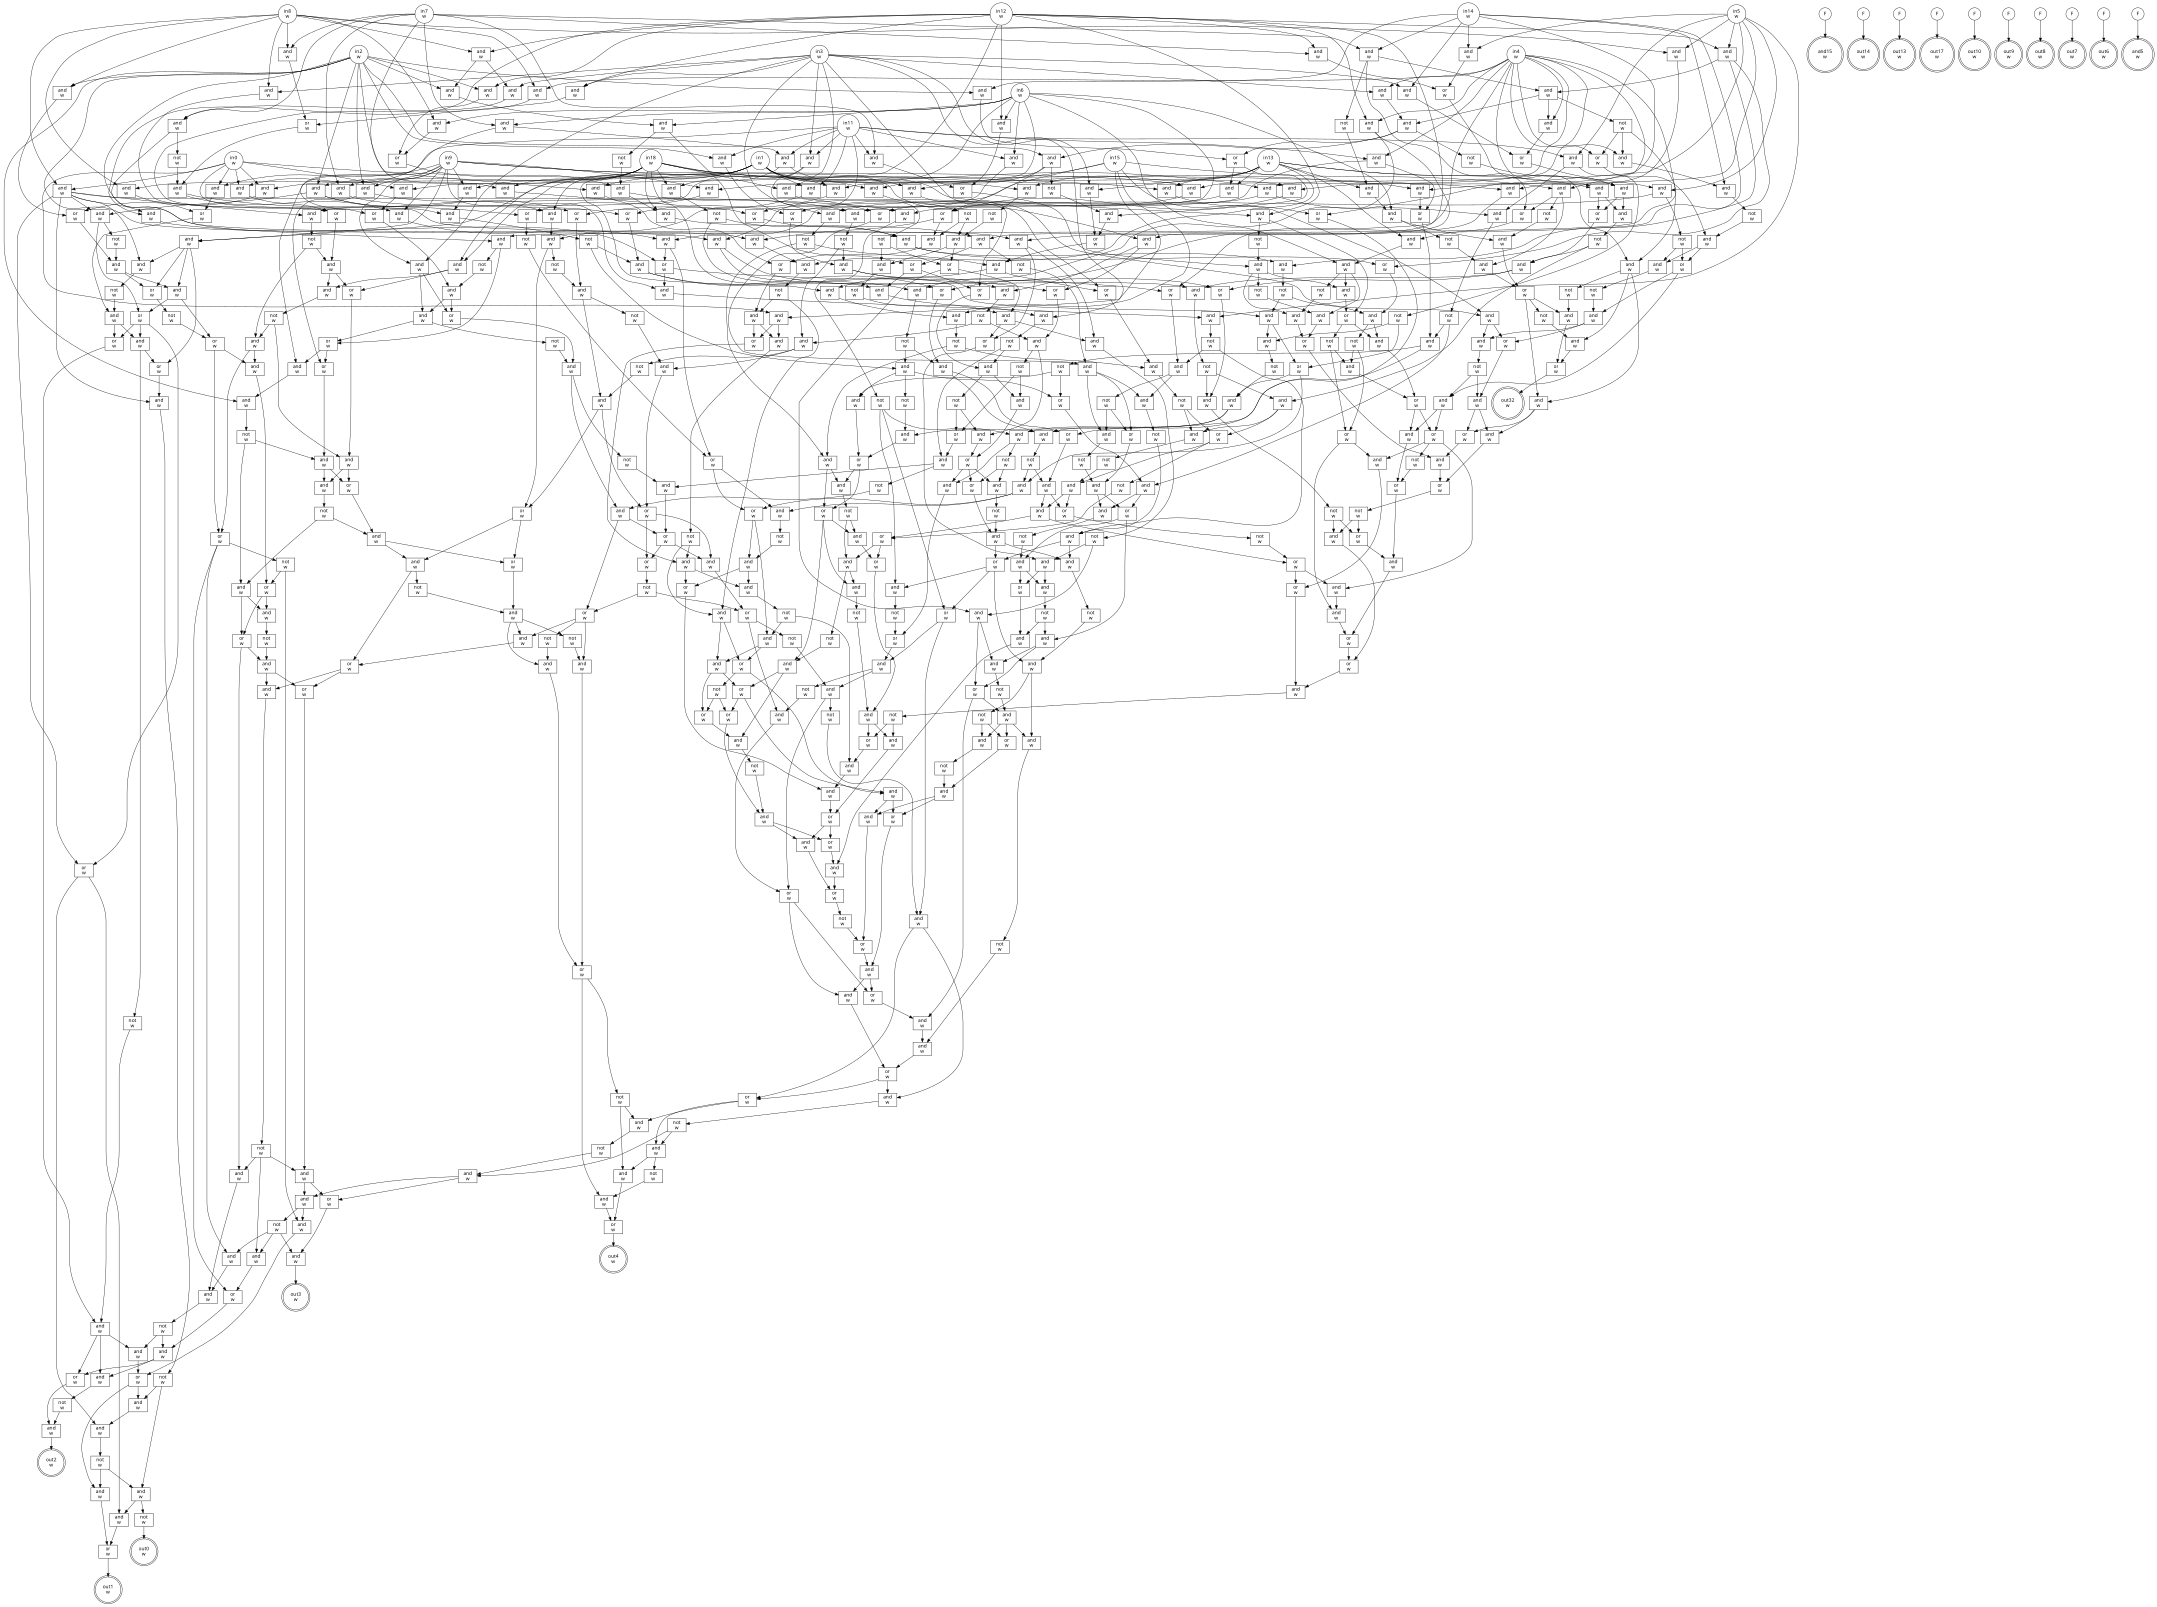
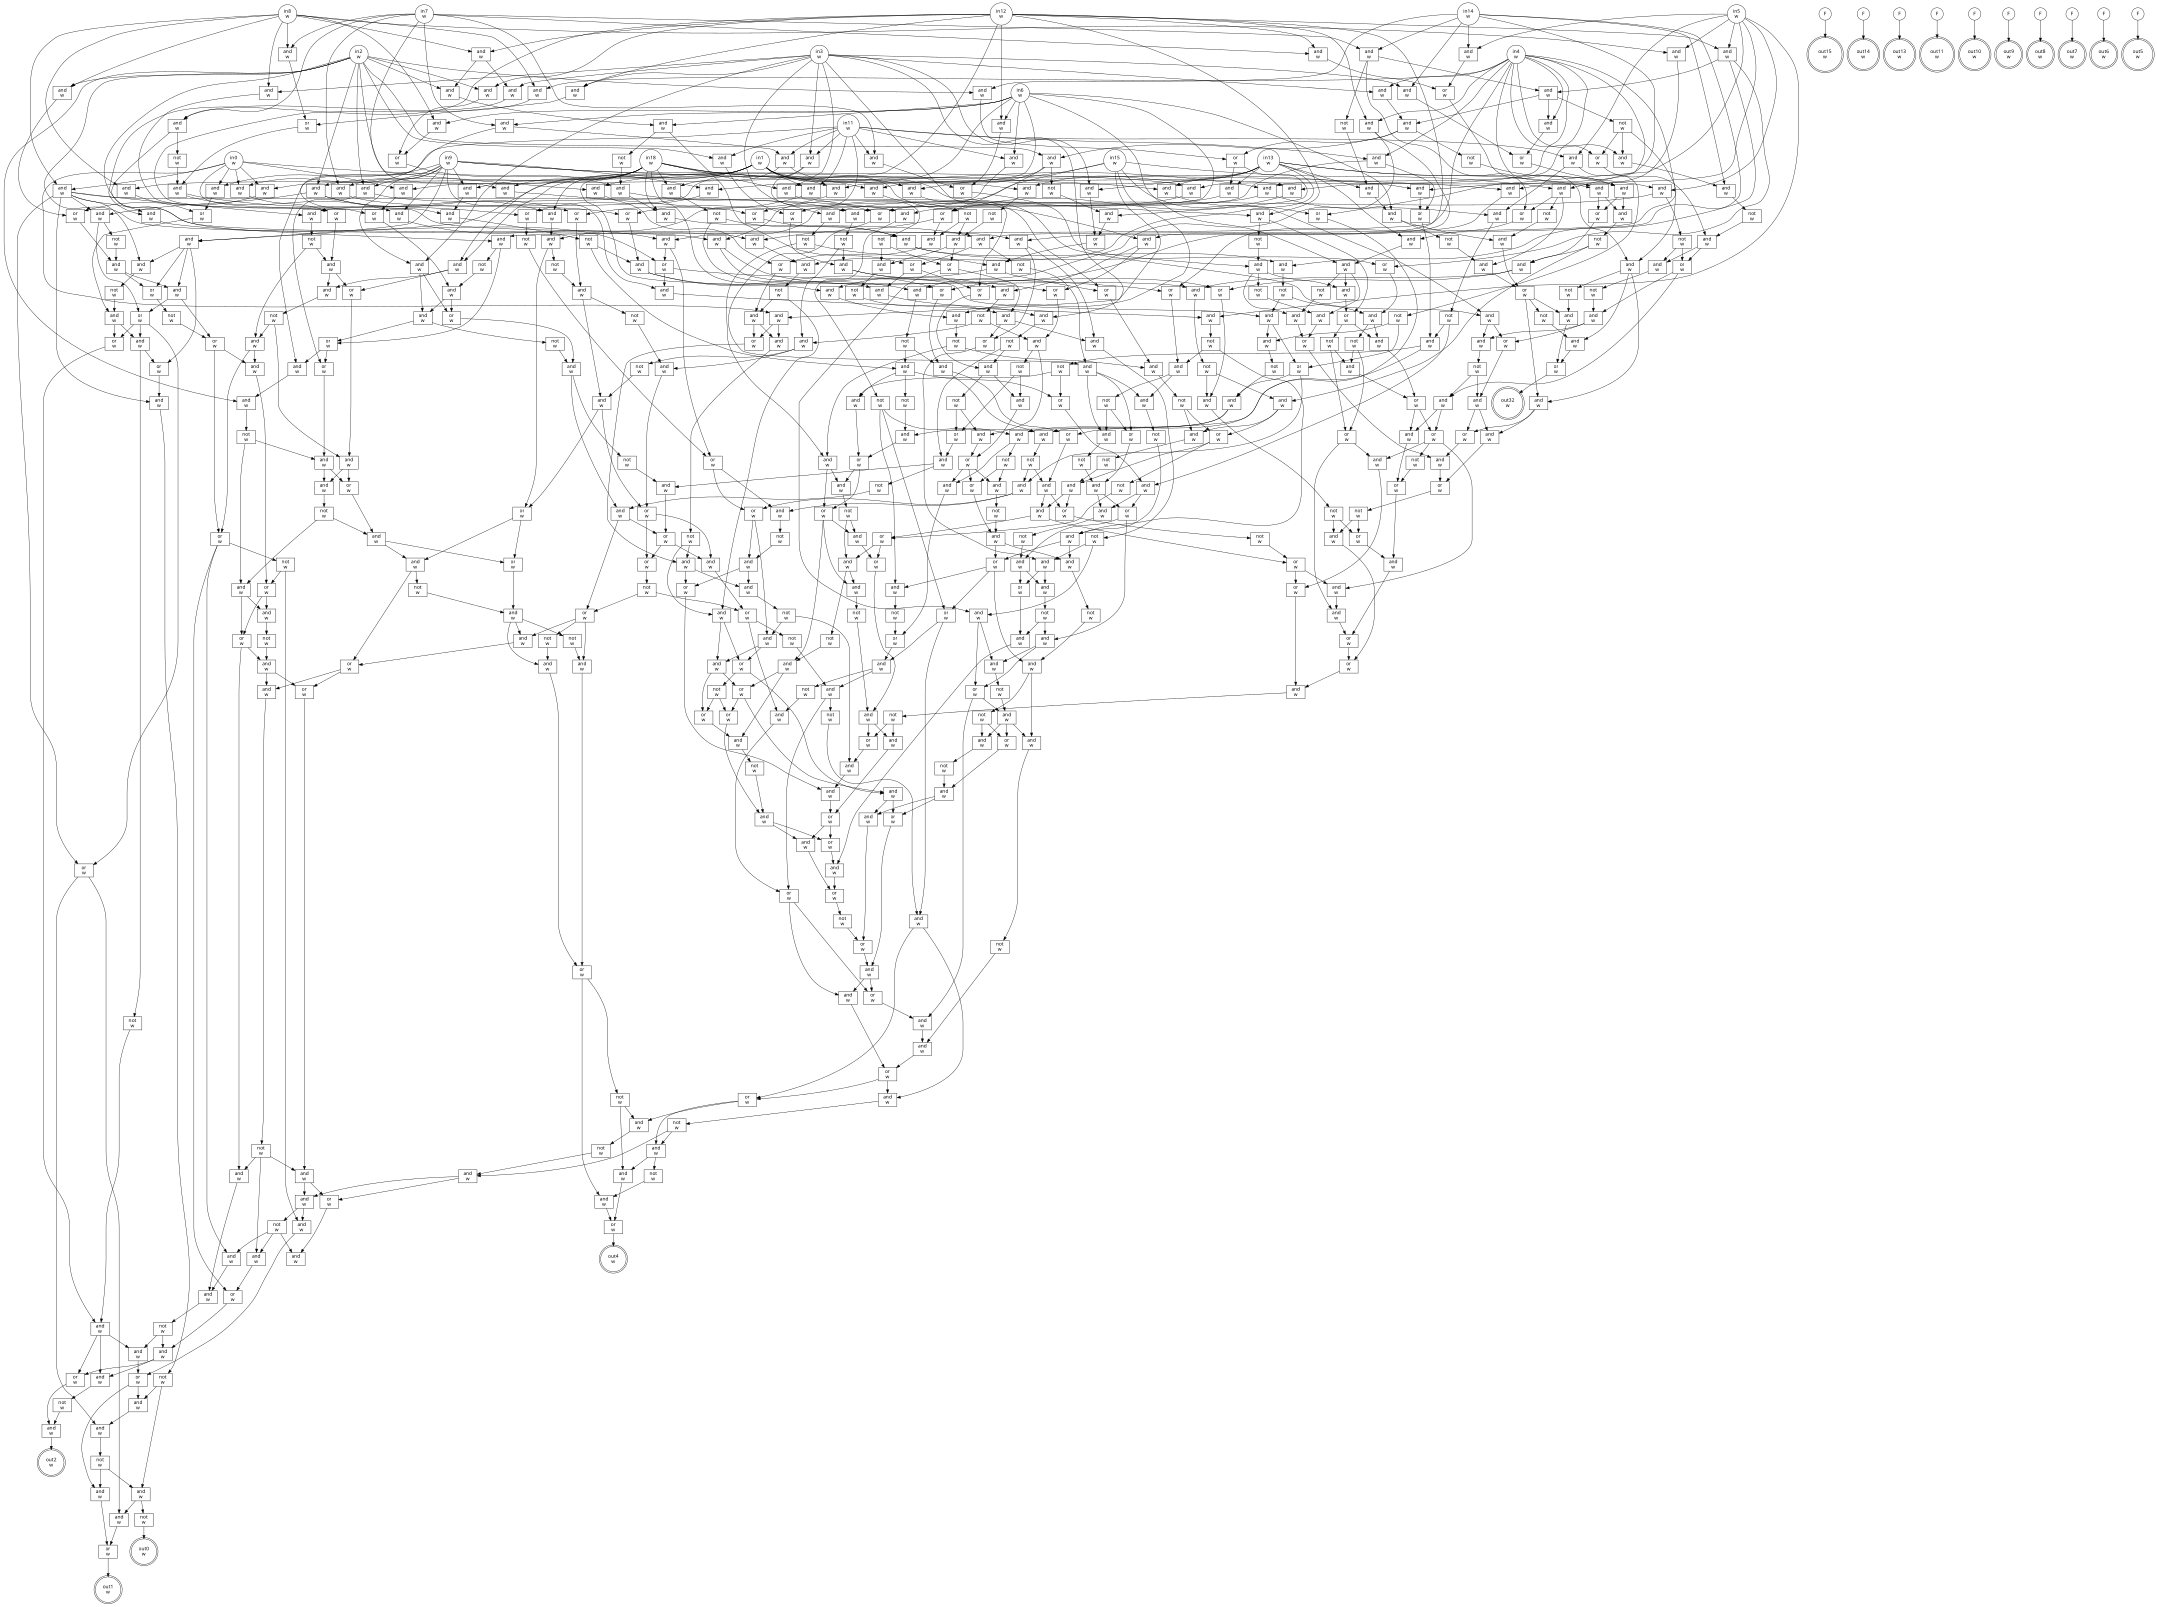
(1825, 54) -> (1825, 54)
(1937, 54) -> (1937, 54)
(2138, 54) -> (2138, 54)
(296, 1297) -> none
